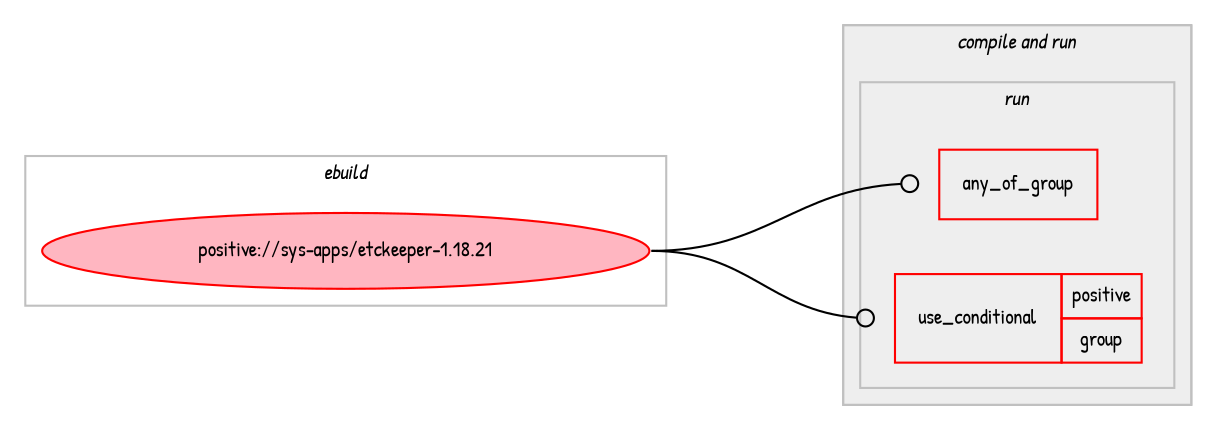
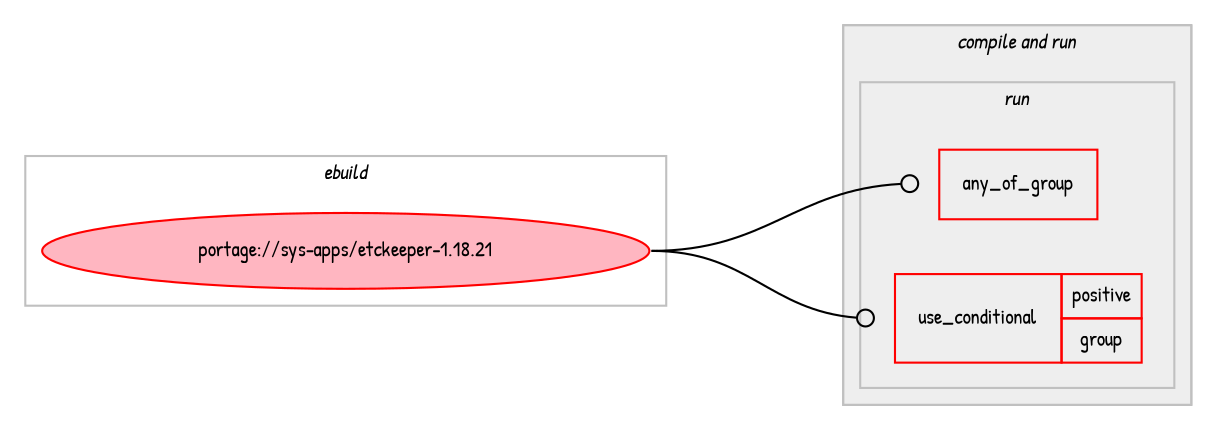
(346, 251) -> (346, 251)
